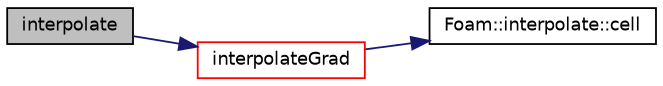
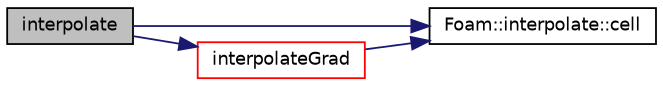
none -> (272, 26)
